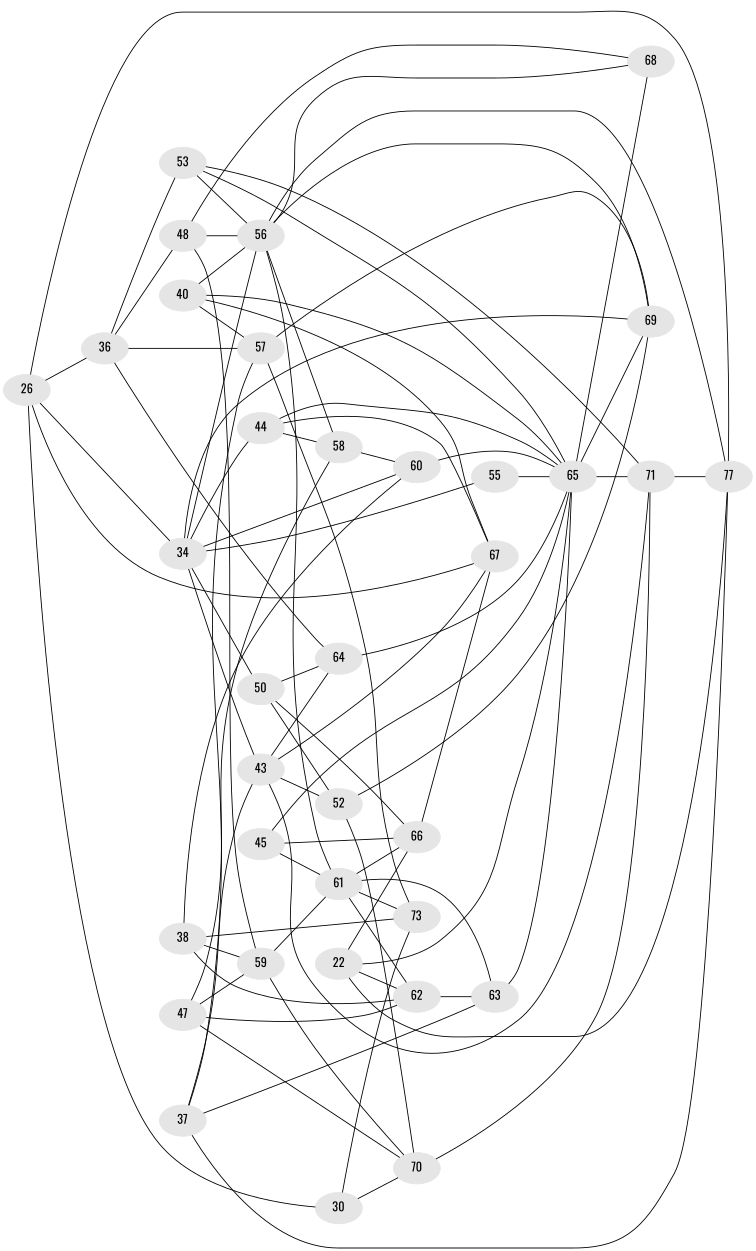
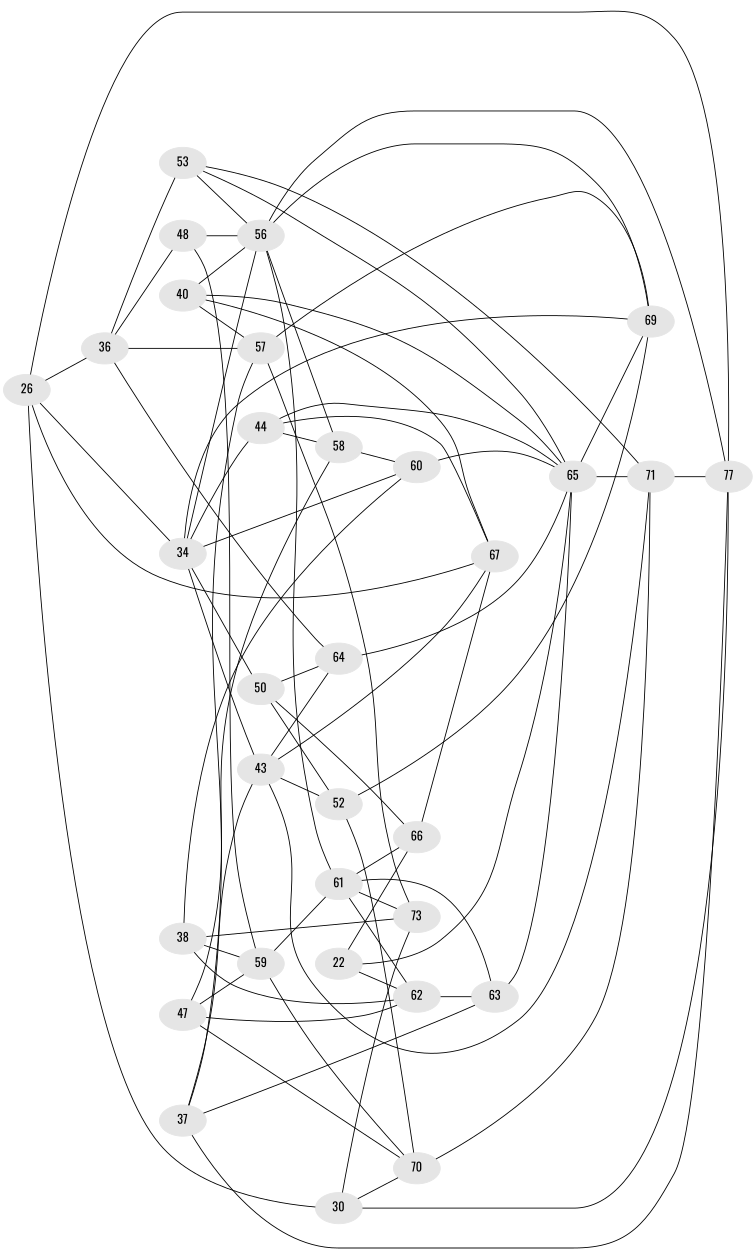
(651, 62) -> none
(495, 477) -> none
(261, 844) -> none
(667, 903) -> (694, 977)
